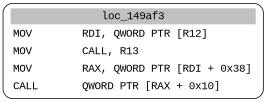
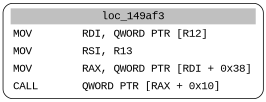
(76, 51) -> (73, 51)
